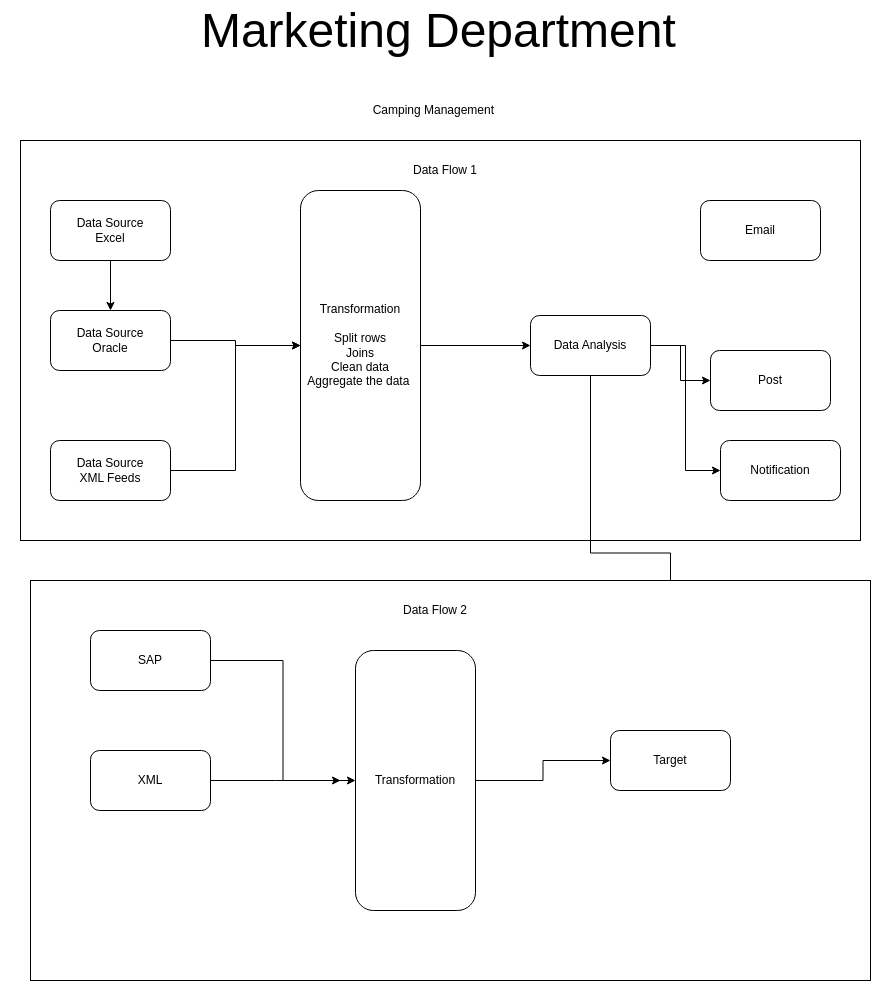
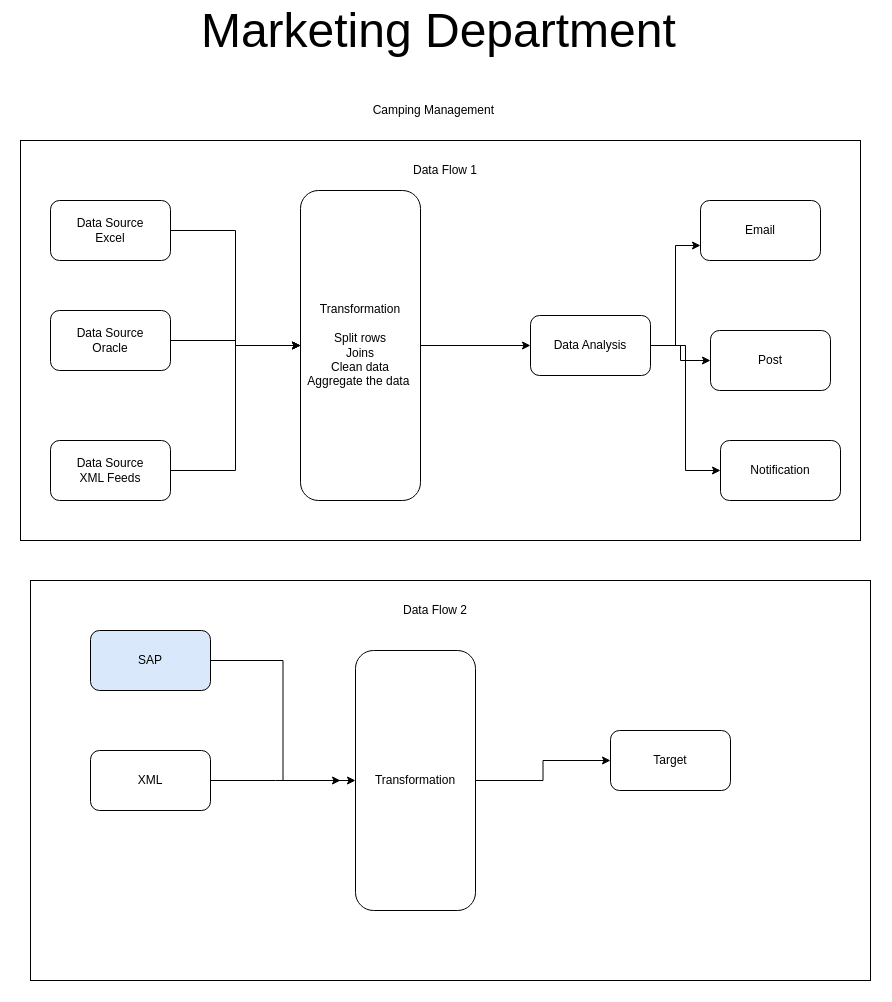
(111, 282) -> (236, 252)
(771, 381) -> (771, 361)
(591, 518) -> (676, 286)
(151, 661) -> (151, 661)
